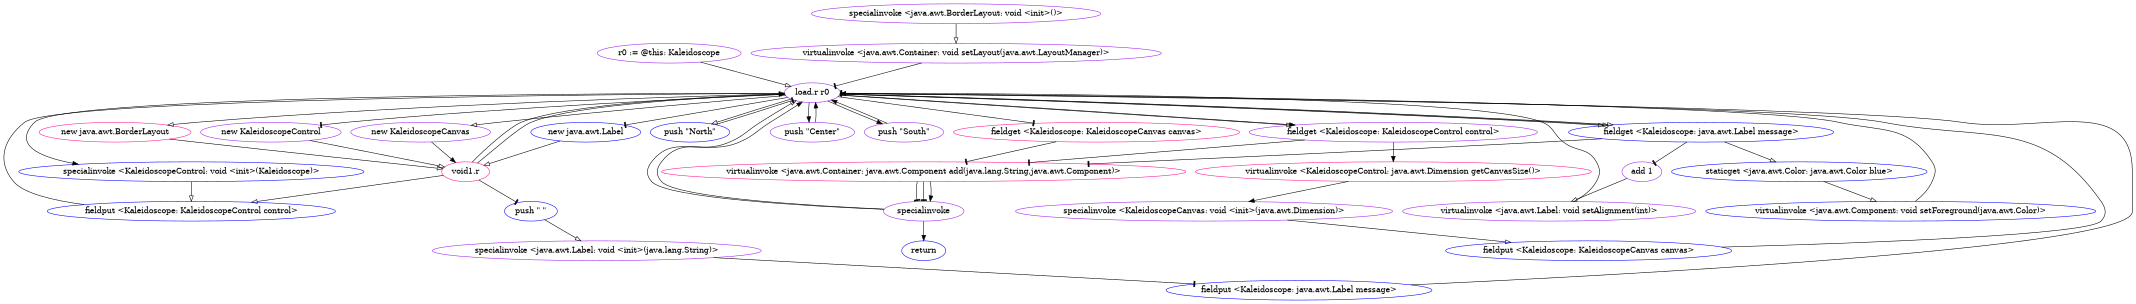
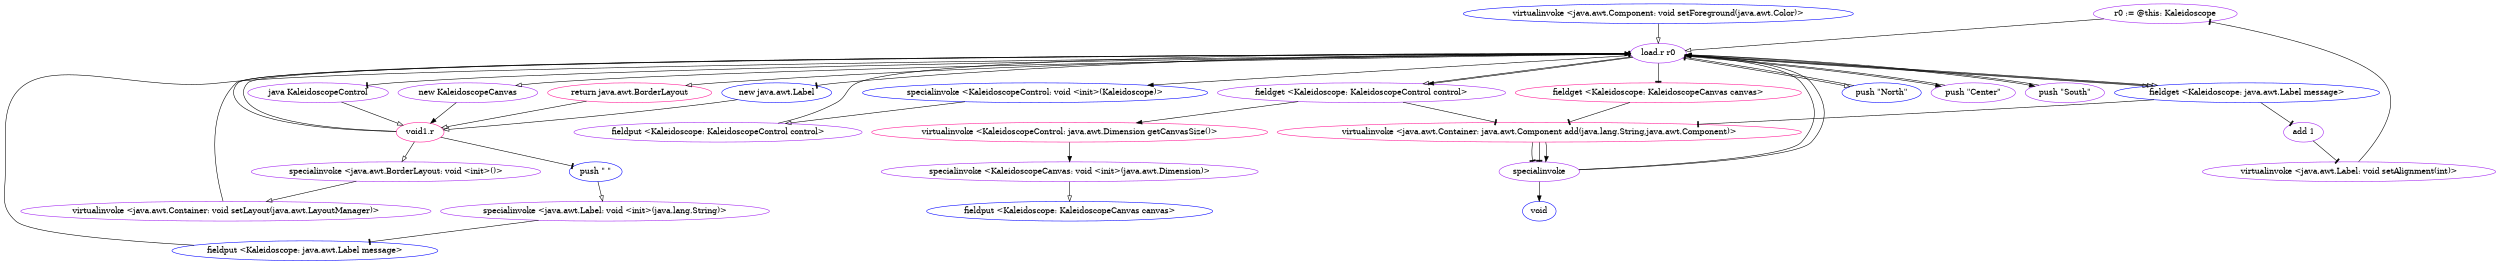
(1417, 106) -> (2344, 58)
(1855, 119) -> none
(115, 132) -> (630, 93)
(271, 132) -> (318, 93)
(1799, 172) -> none
(350, 188) -> (410, 149)
(1602, 189) -> (2324, 150)
(191, 211) -> (718, 132)
(924, 251) -> (1539, 211)
